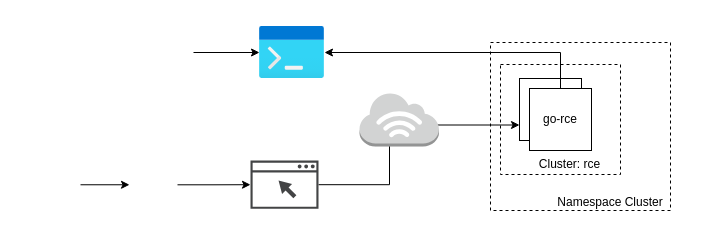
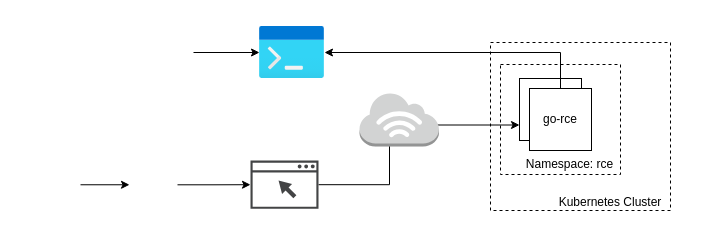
(570, 165) -> (570, 165)
(611, 210) -> (611, 210)
